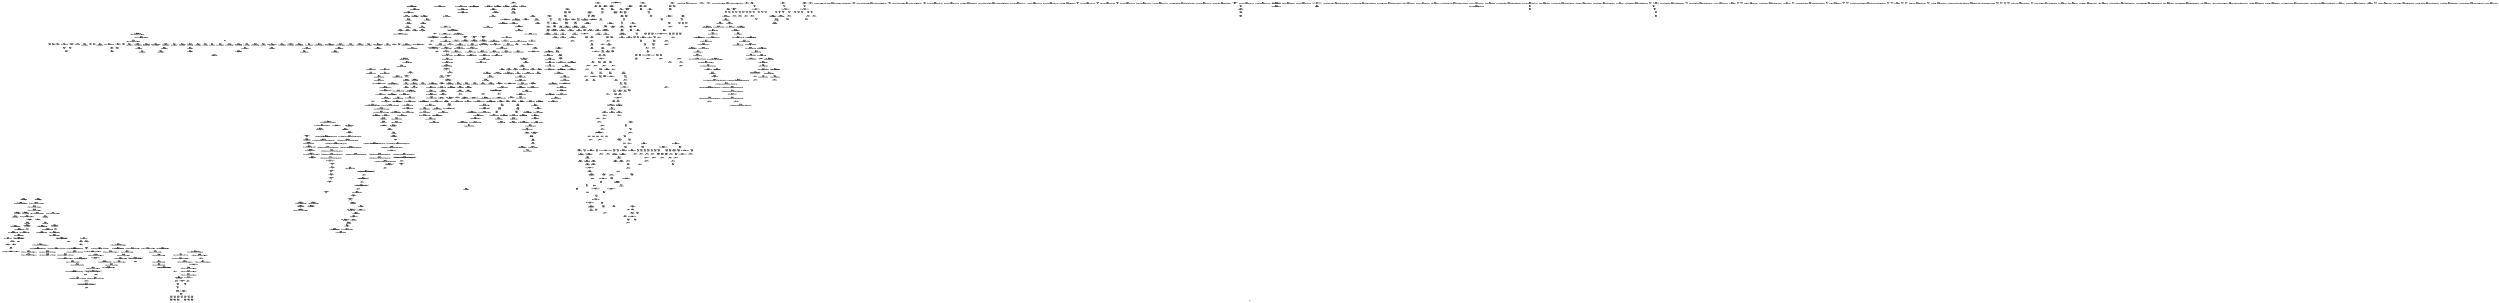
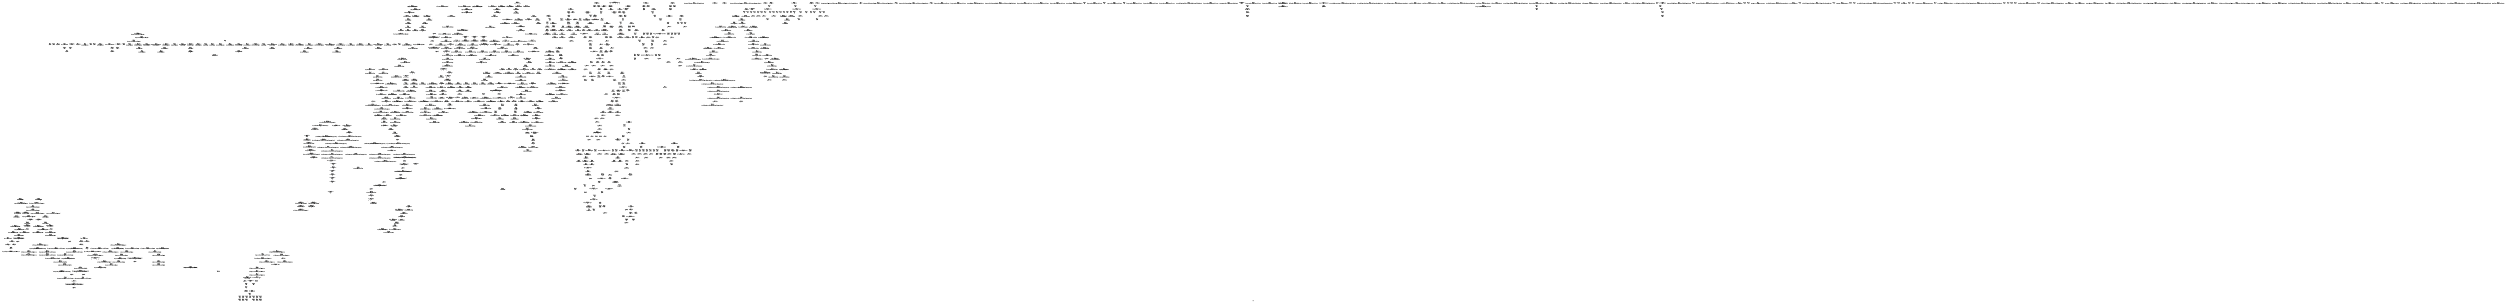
none -> (736, 16)
